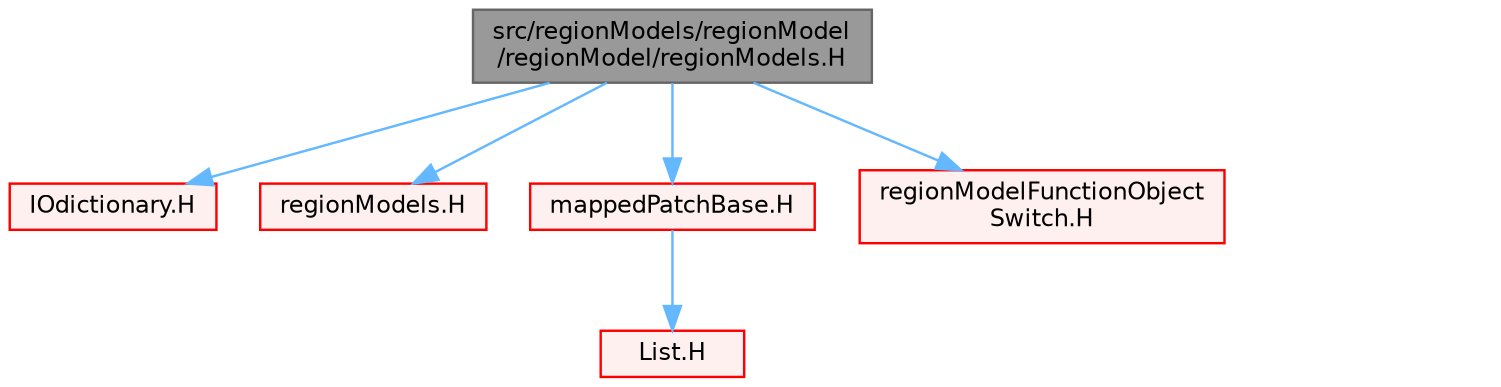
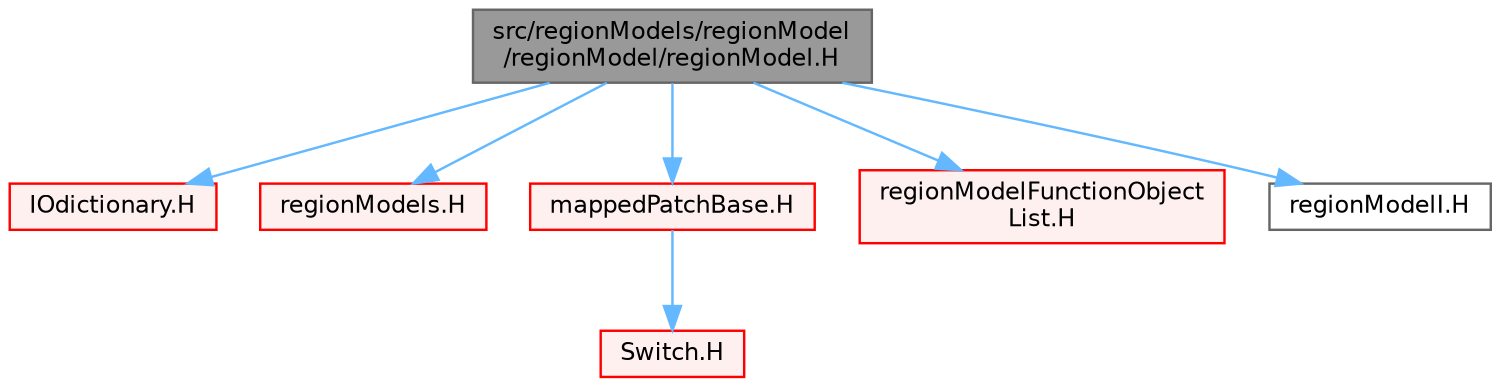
(672, 46) -> (672, 46)
(1042, 207) -> (1042, 207)
none -> (1380, 207)
(672, 354) -> (672, 354)
